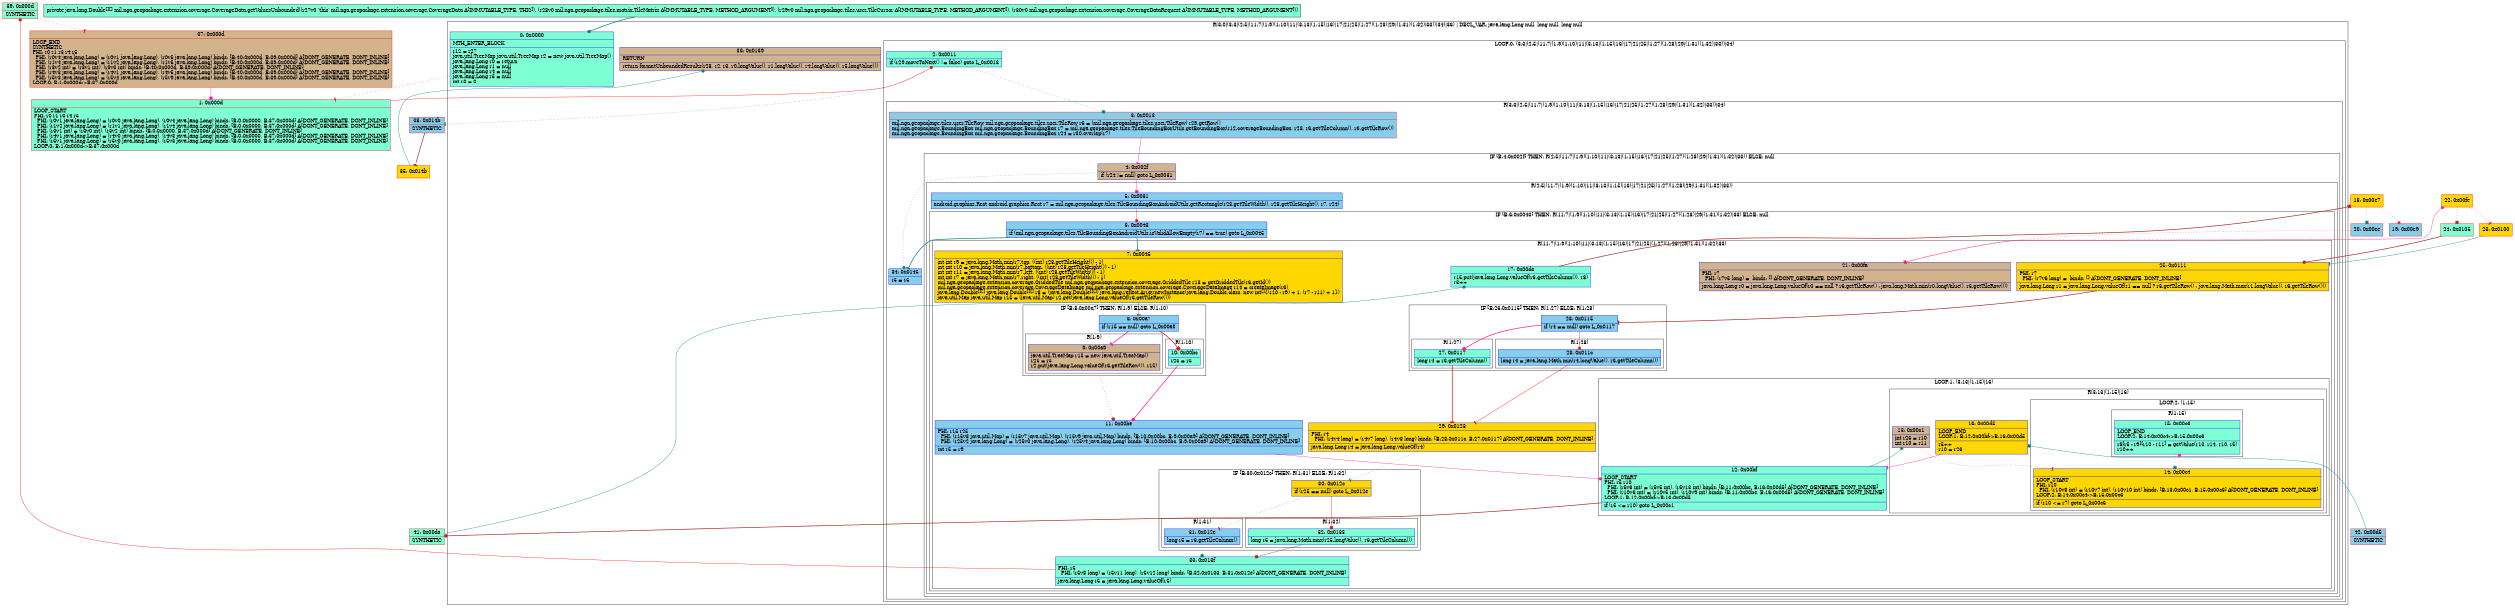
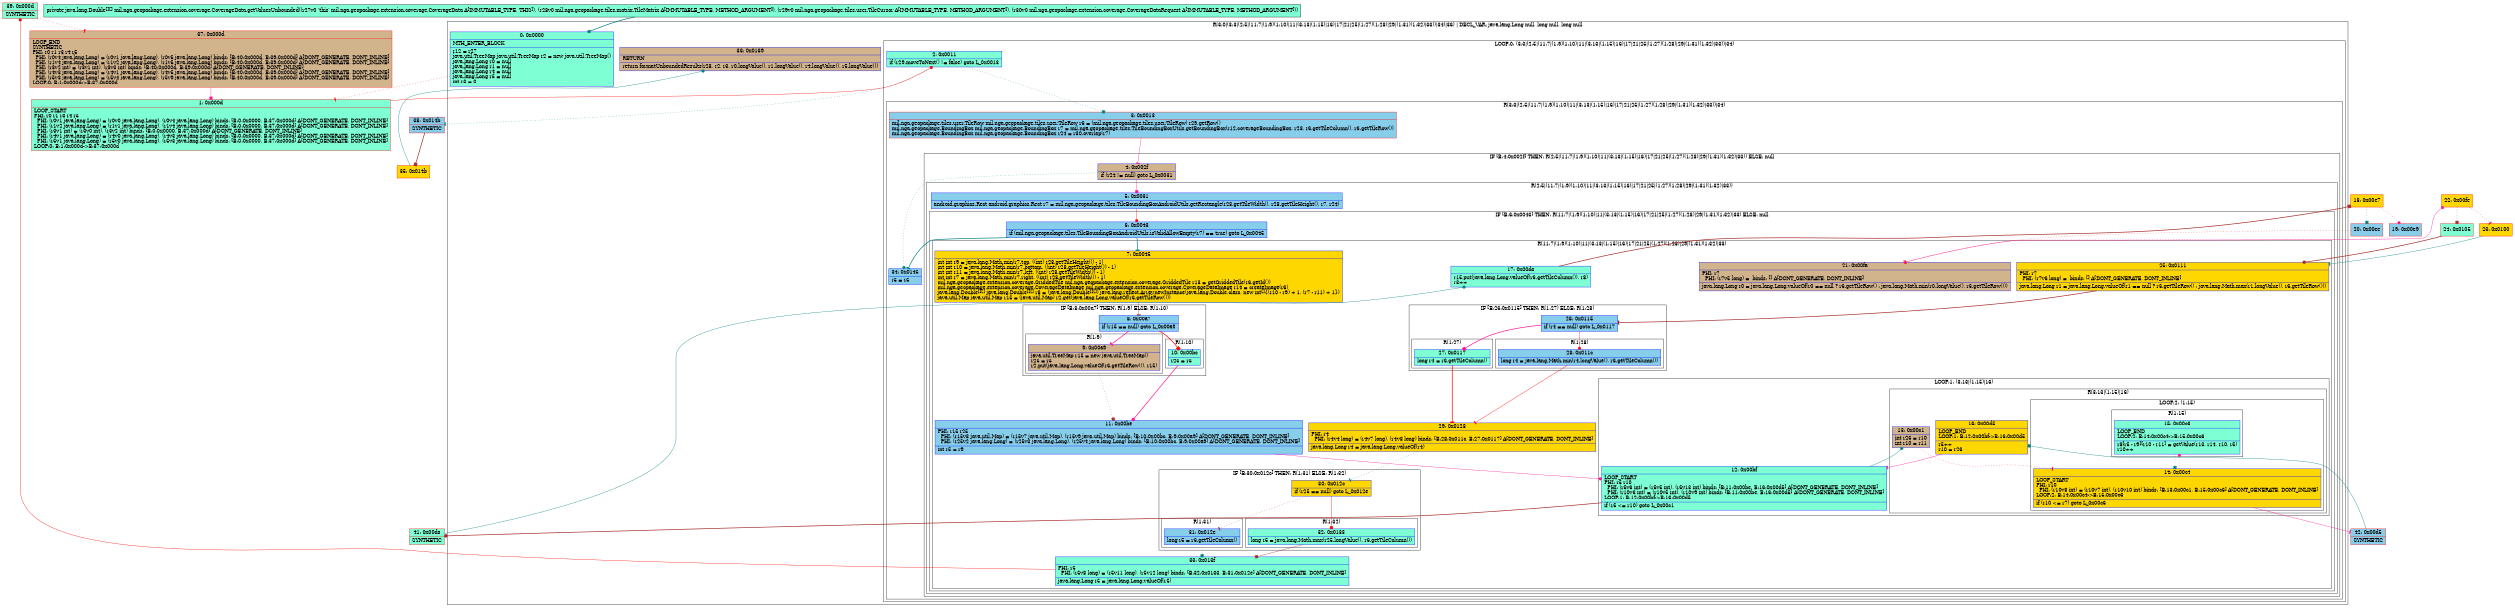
(485, 62) -> (482, 62)
(420, 148) -> (420, 148)
none -> (2301, 520)
